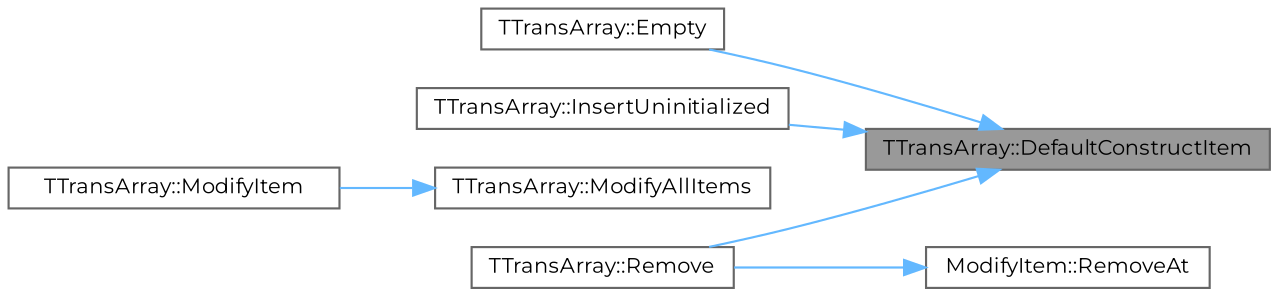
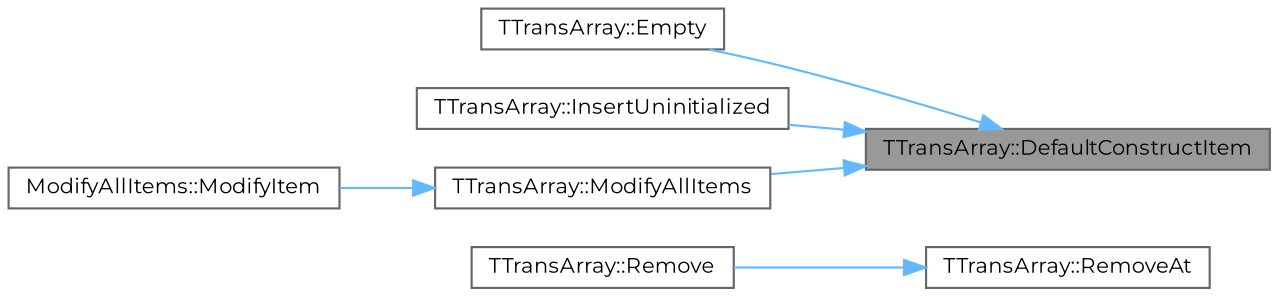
(174, 188) -> (174, 188)
(845, 214) -> (807, 171)
(1068, 268) -> (1068, 268)
